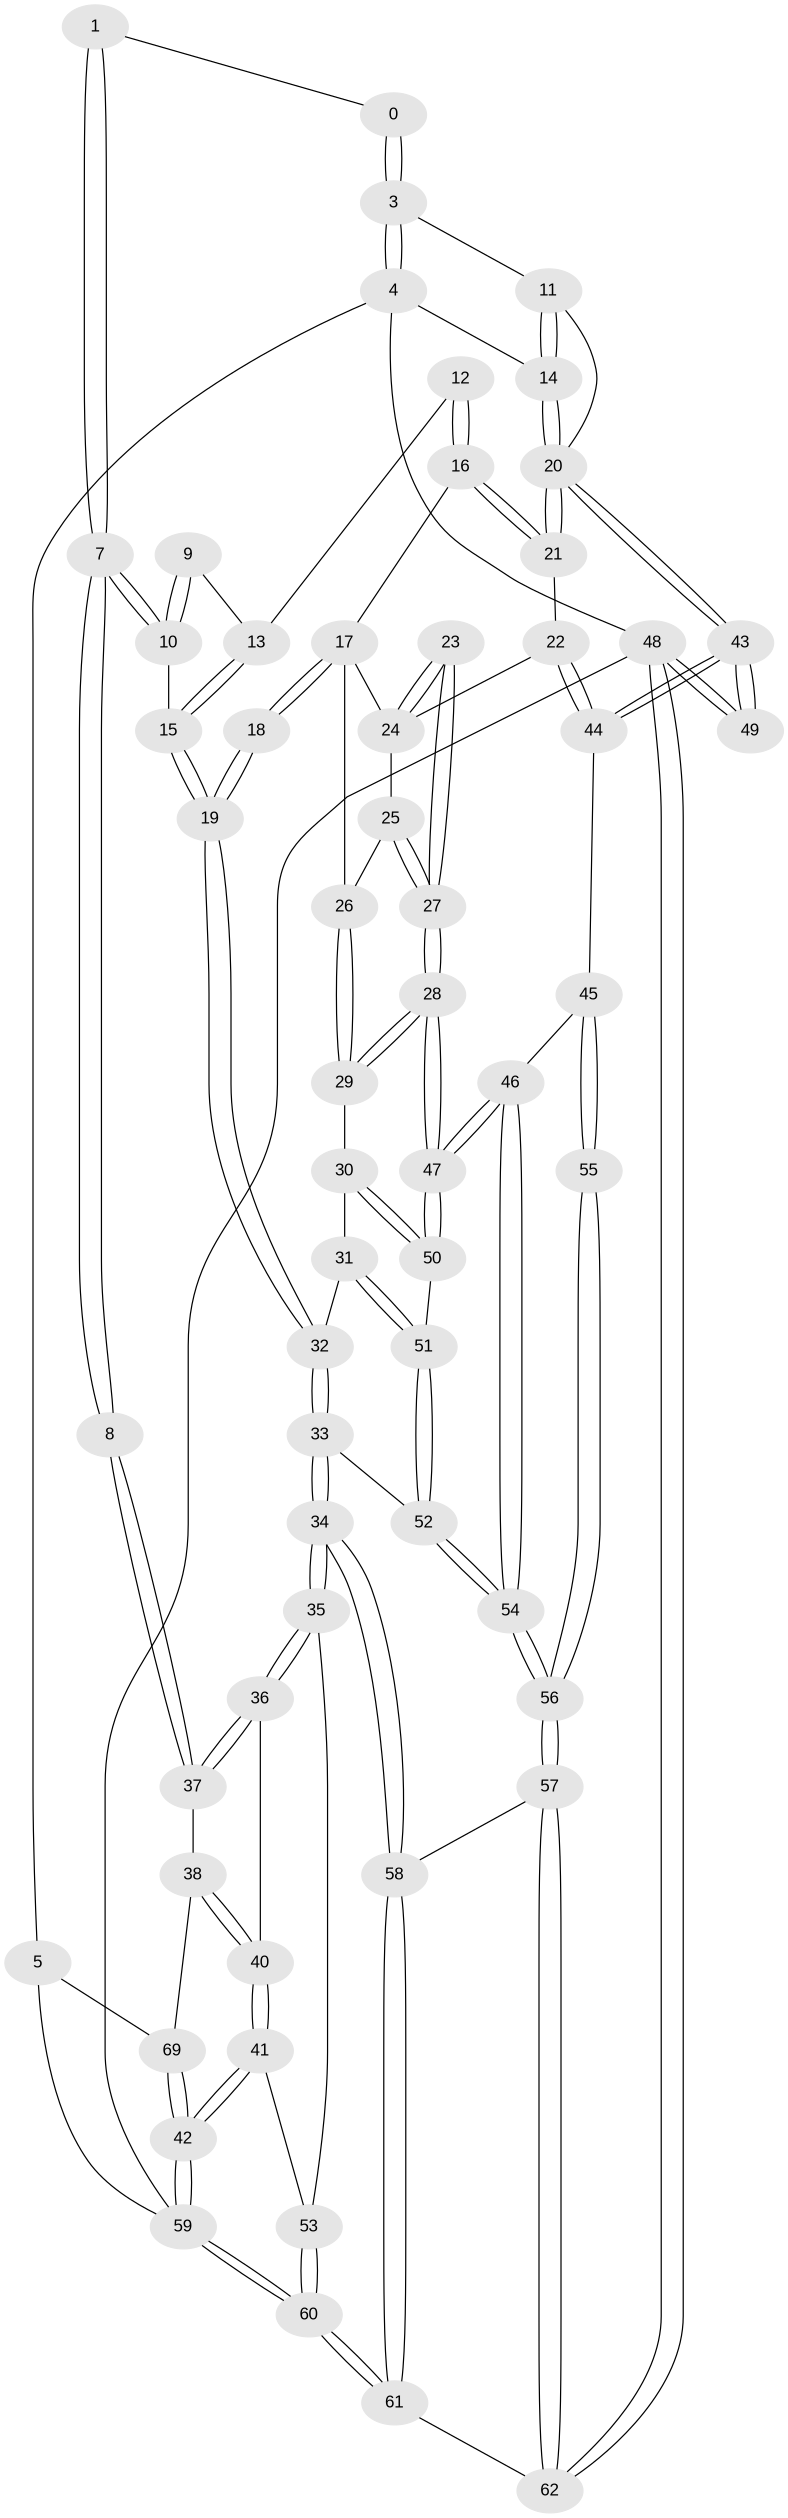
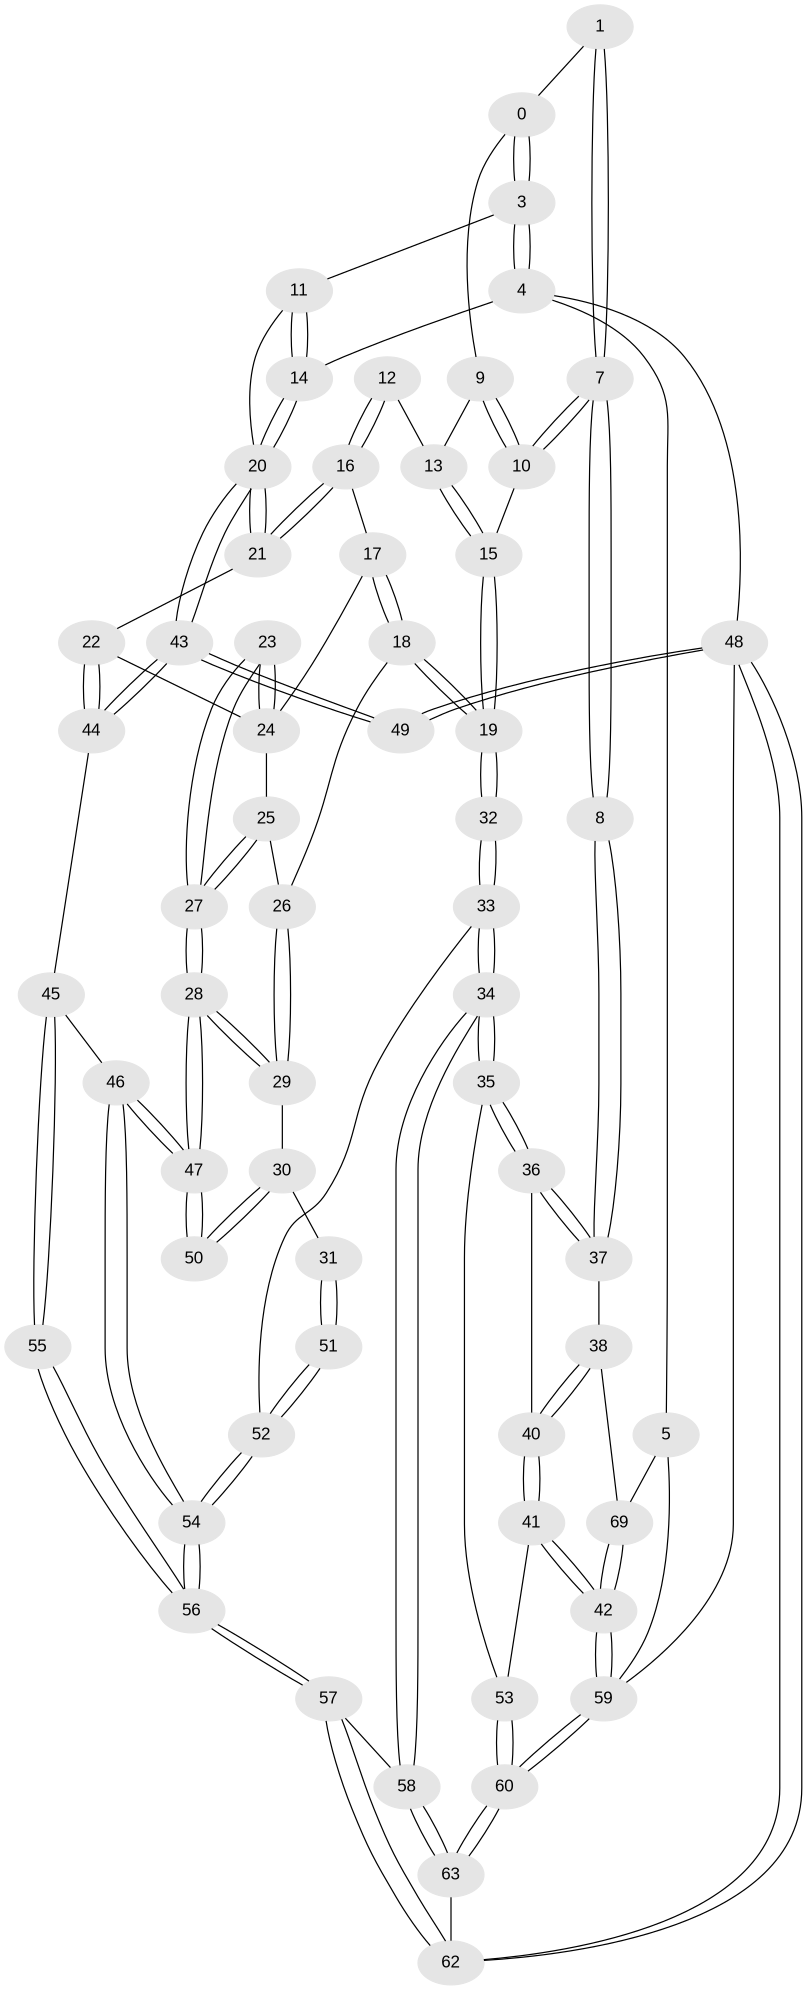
none -> (468, 242)
(345, 775) -> (332, 771)
(332, 1303) -> none
(428, 1303) -> none
(395, 2403) -> (451, 1875)
